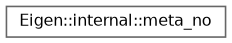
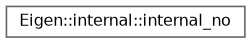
(116, 22) -> (126, 22)
